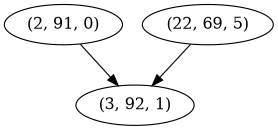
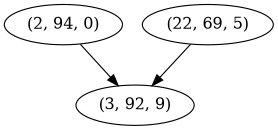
(63, 25) -> (63, 25)
(135, 105) -> (135, 105)
